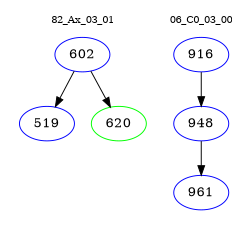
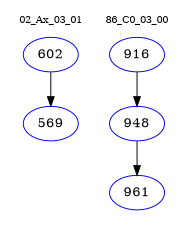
(83, 21) -> (51, 21)
(201, 21) -> (137, 21)
(47, 124) -> (51, 124)
(119, 124) -> none
